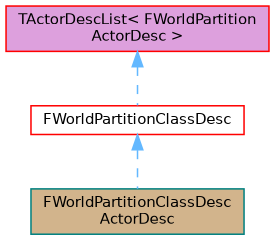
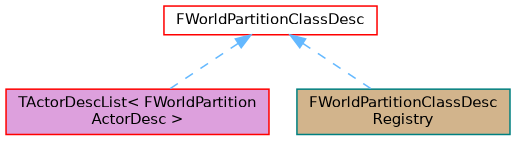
(138, 86) -> (204, 66)
(138, 212) -> (403, 112)
